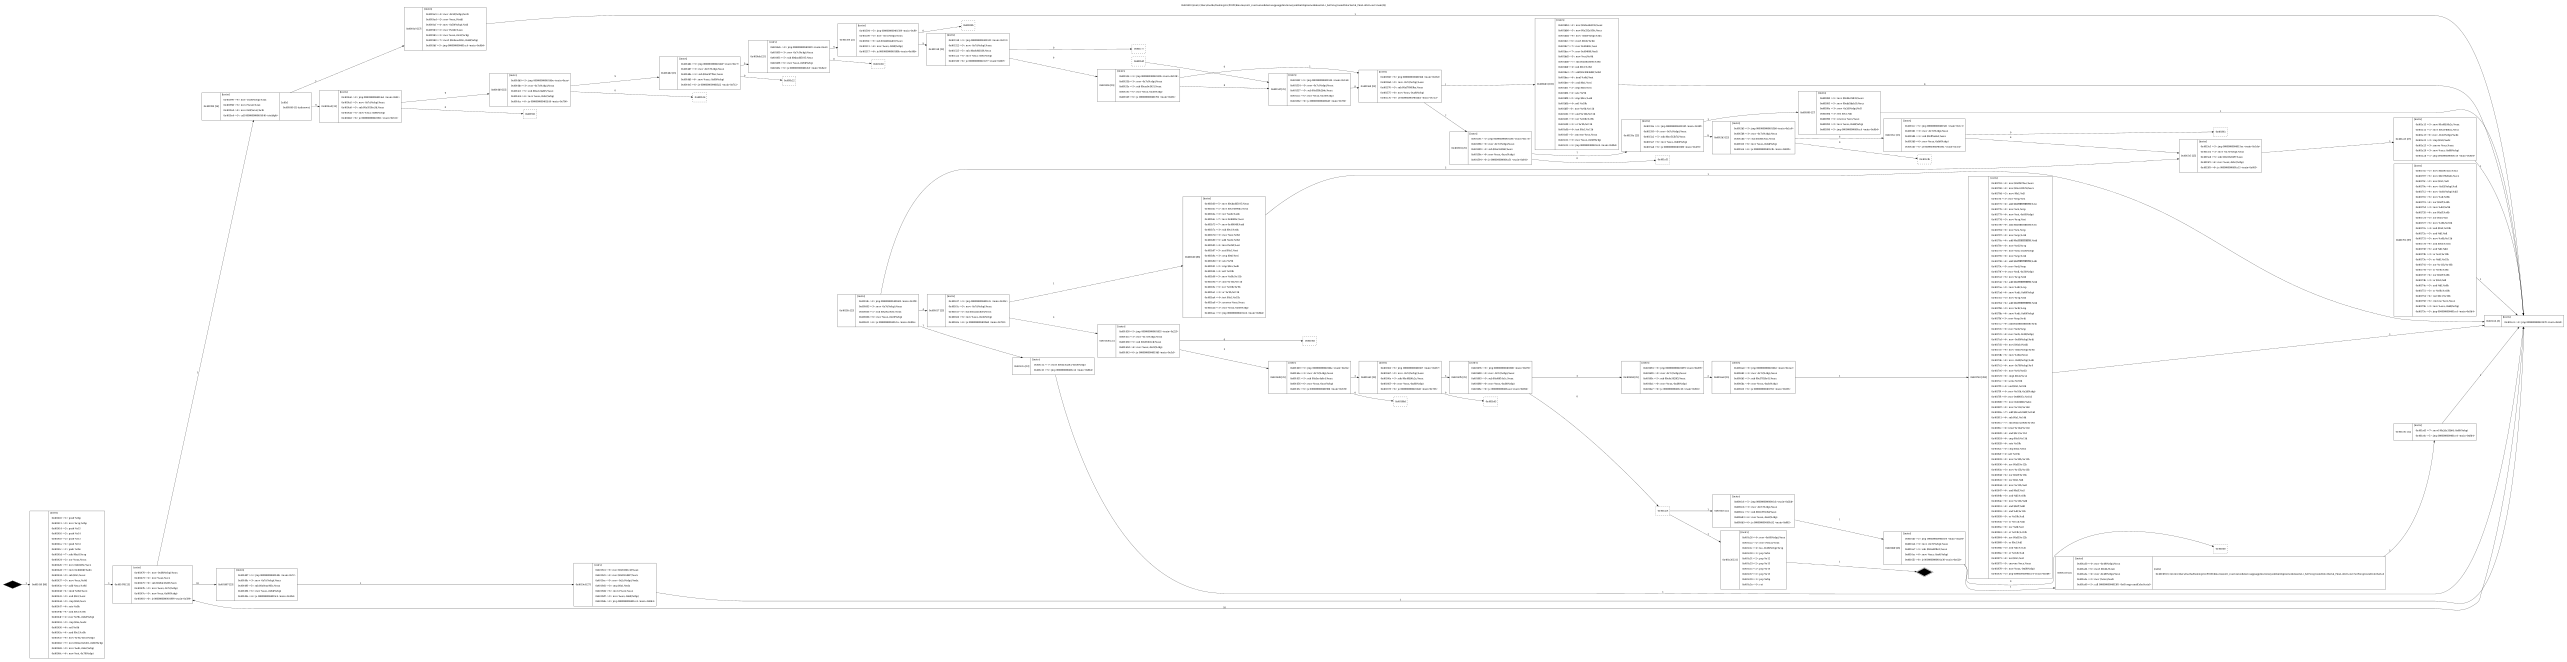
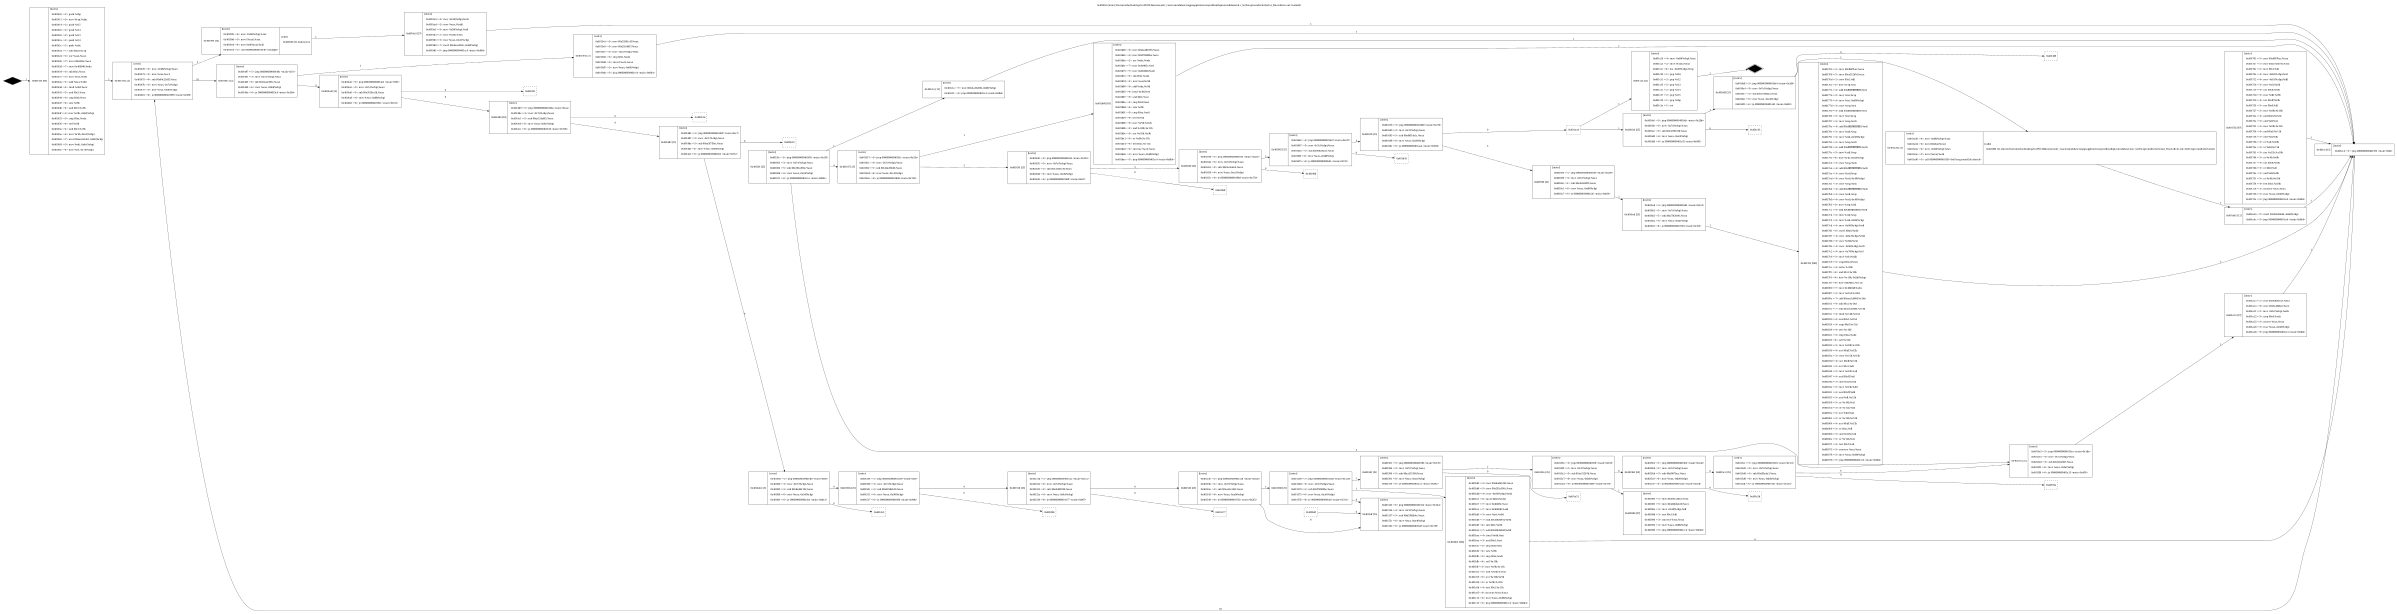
(1354, 88) -> (1355, 501)
(315, 106) -> (308, 86)
(2282, 113) -> none
none -> (1755, 130)
